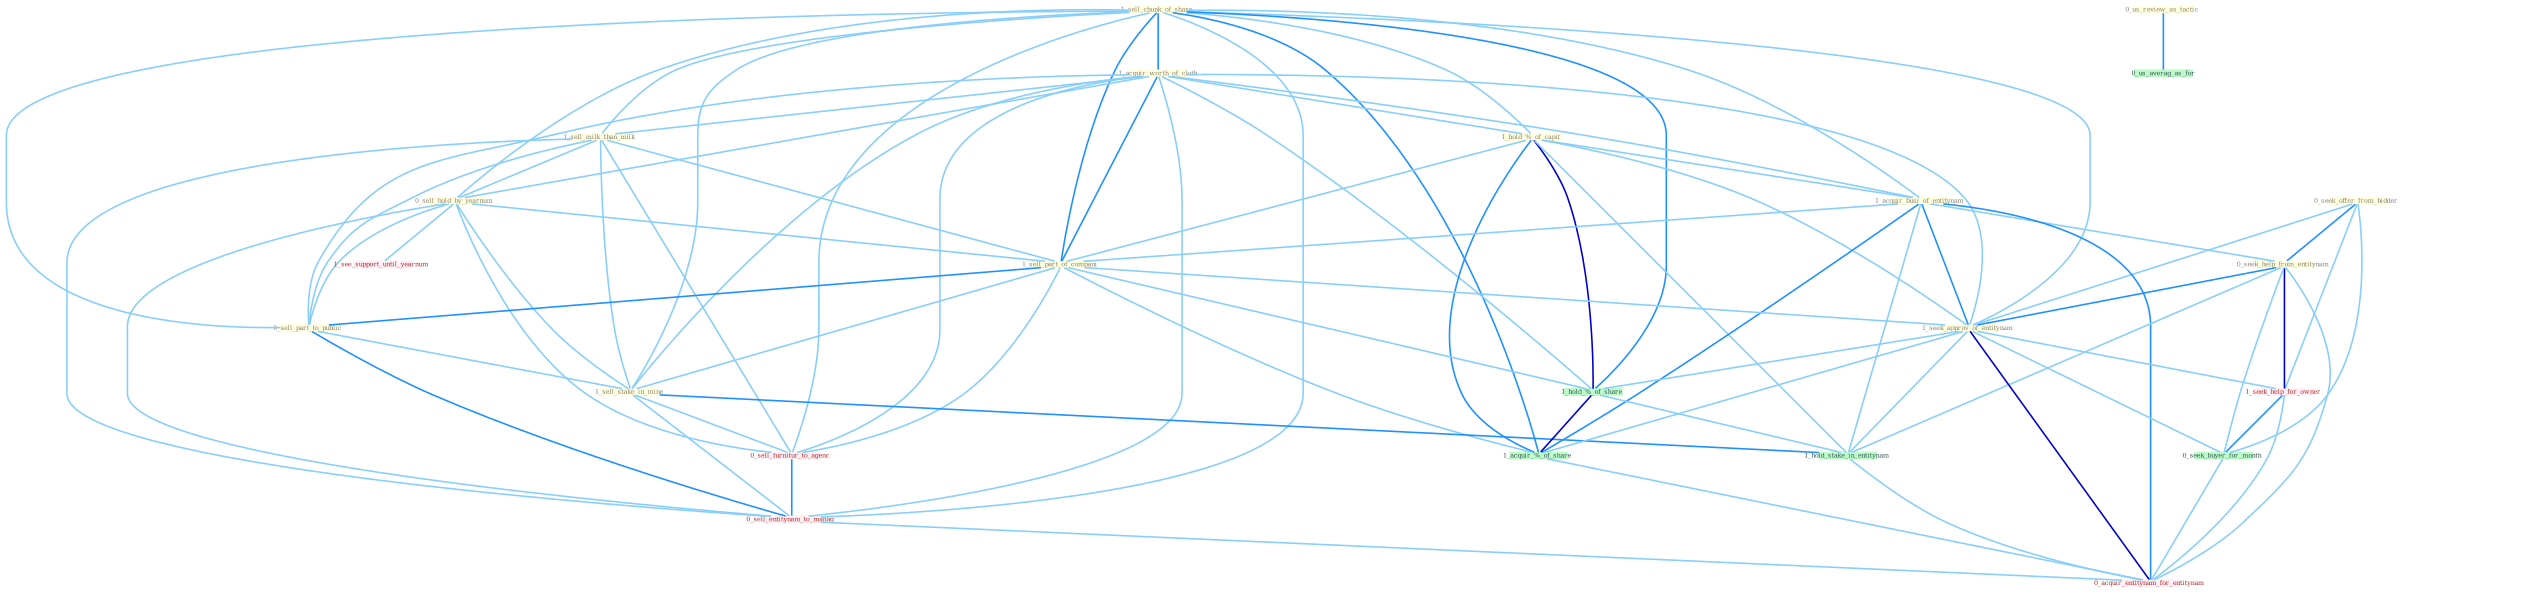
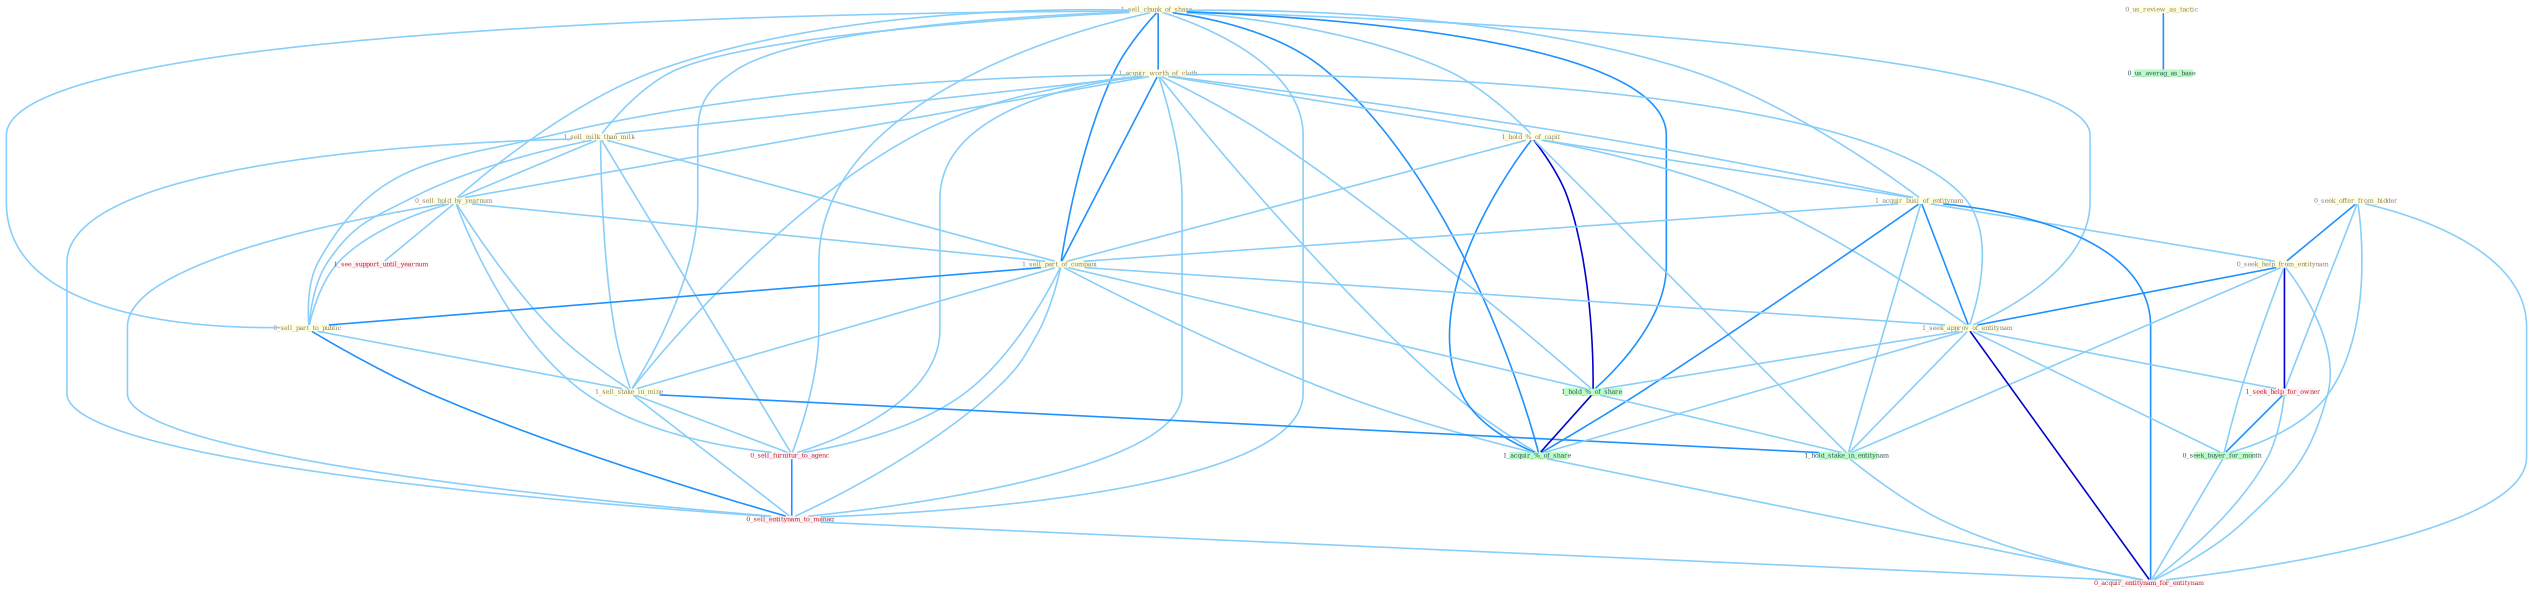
(2163, 73) -> (2163, 73)
(2163, 264) -> (2517, 479)
none -> (1326, 269)
none -> (958, 421)
